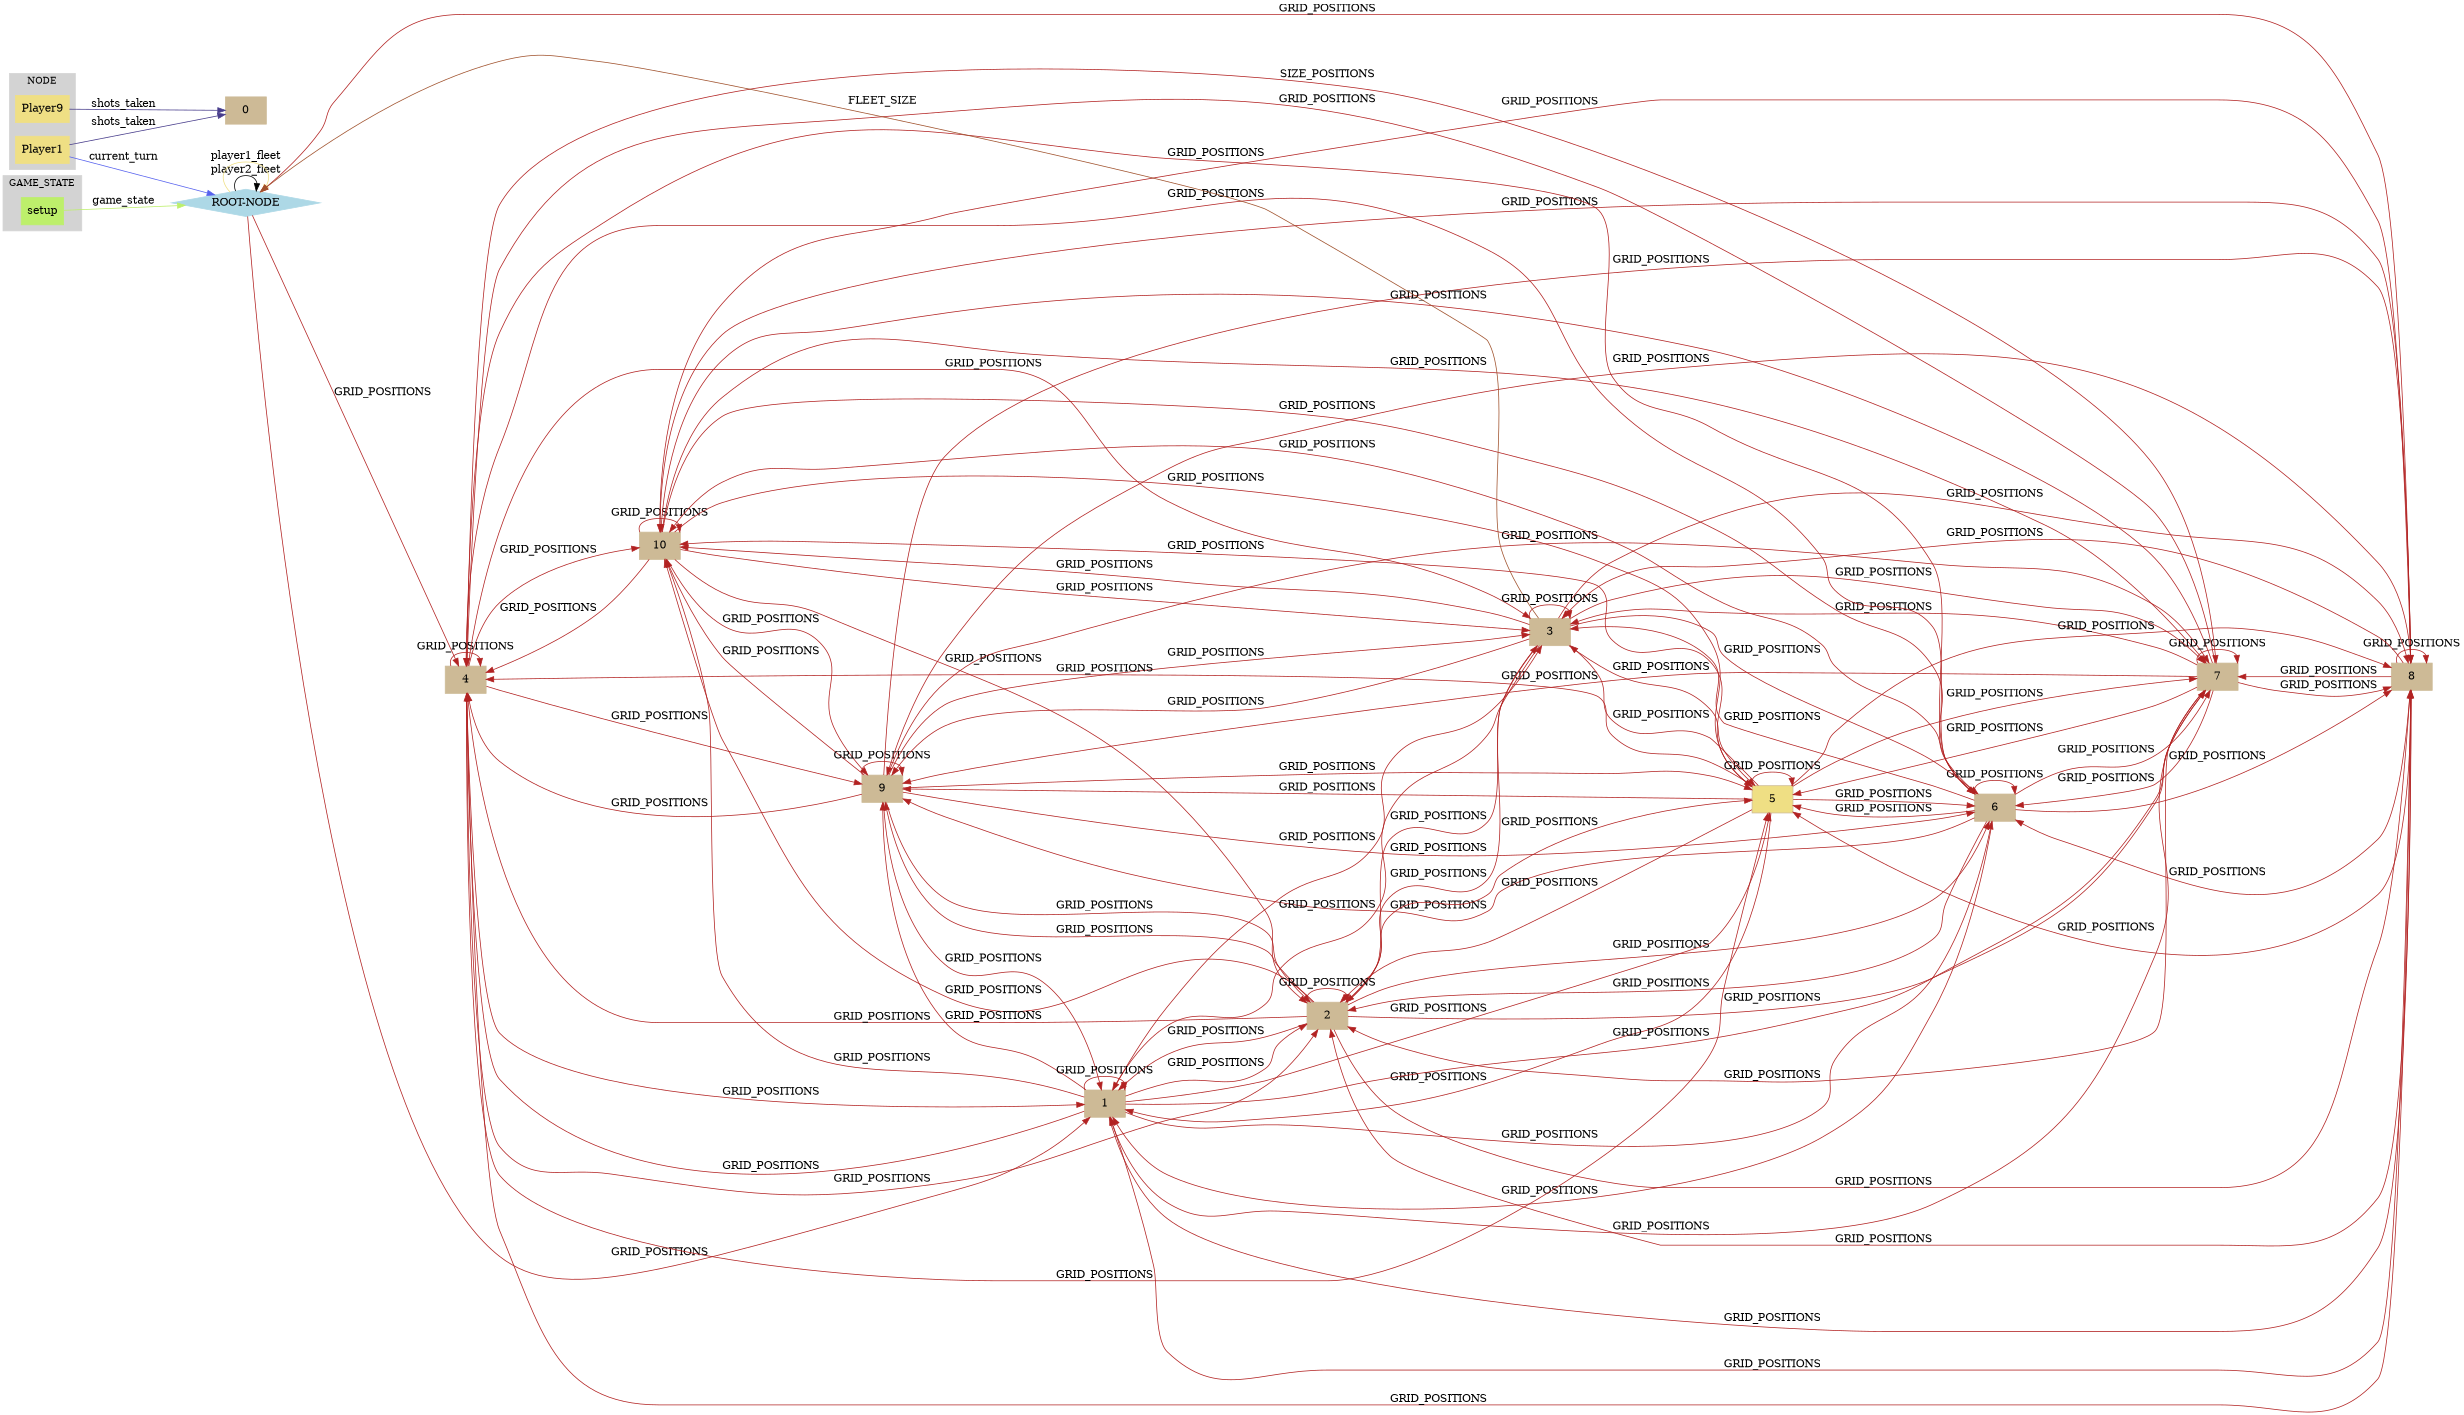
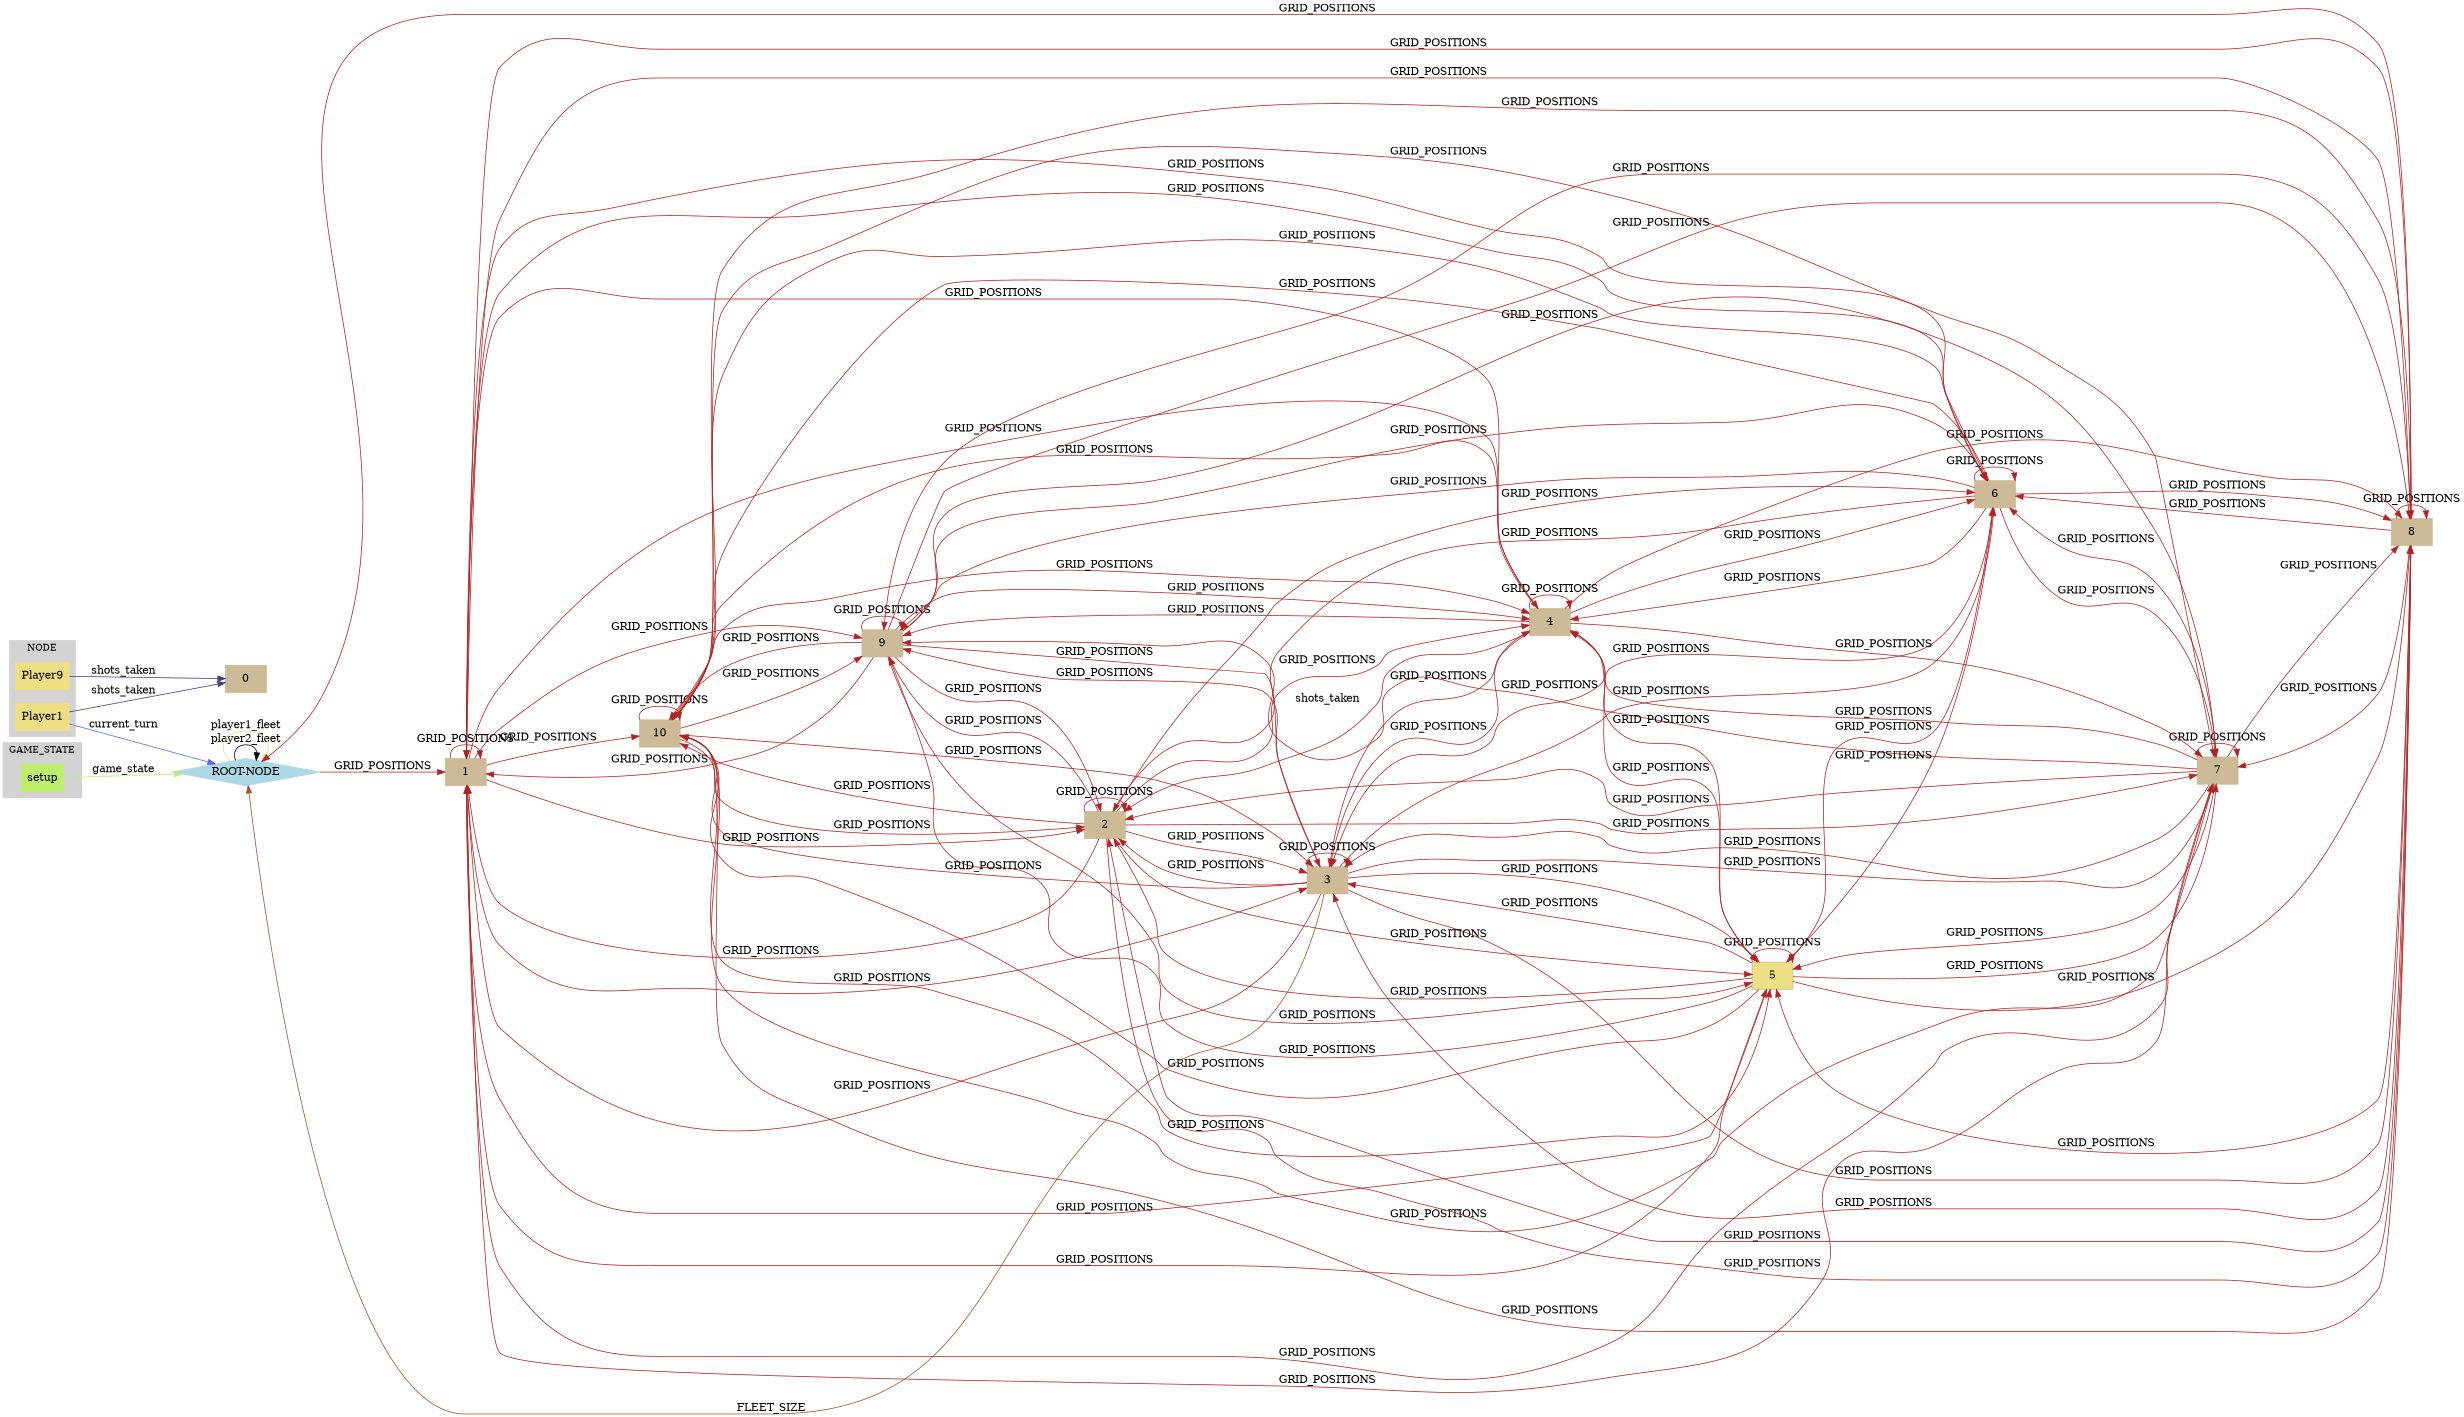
(1327, 75) -> (1884, 645)
(354, 437) -> (1427, 739)
(882, 1179) -> (1327, 699)
